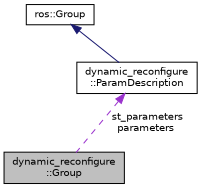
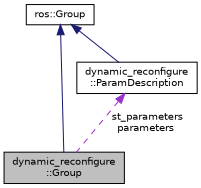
none -> (62, 94)
